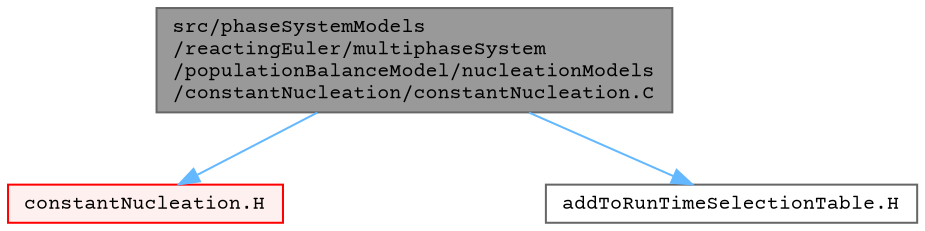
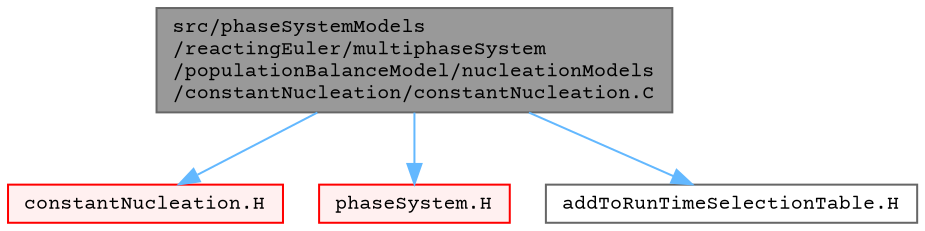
none -> (414, 204)
